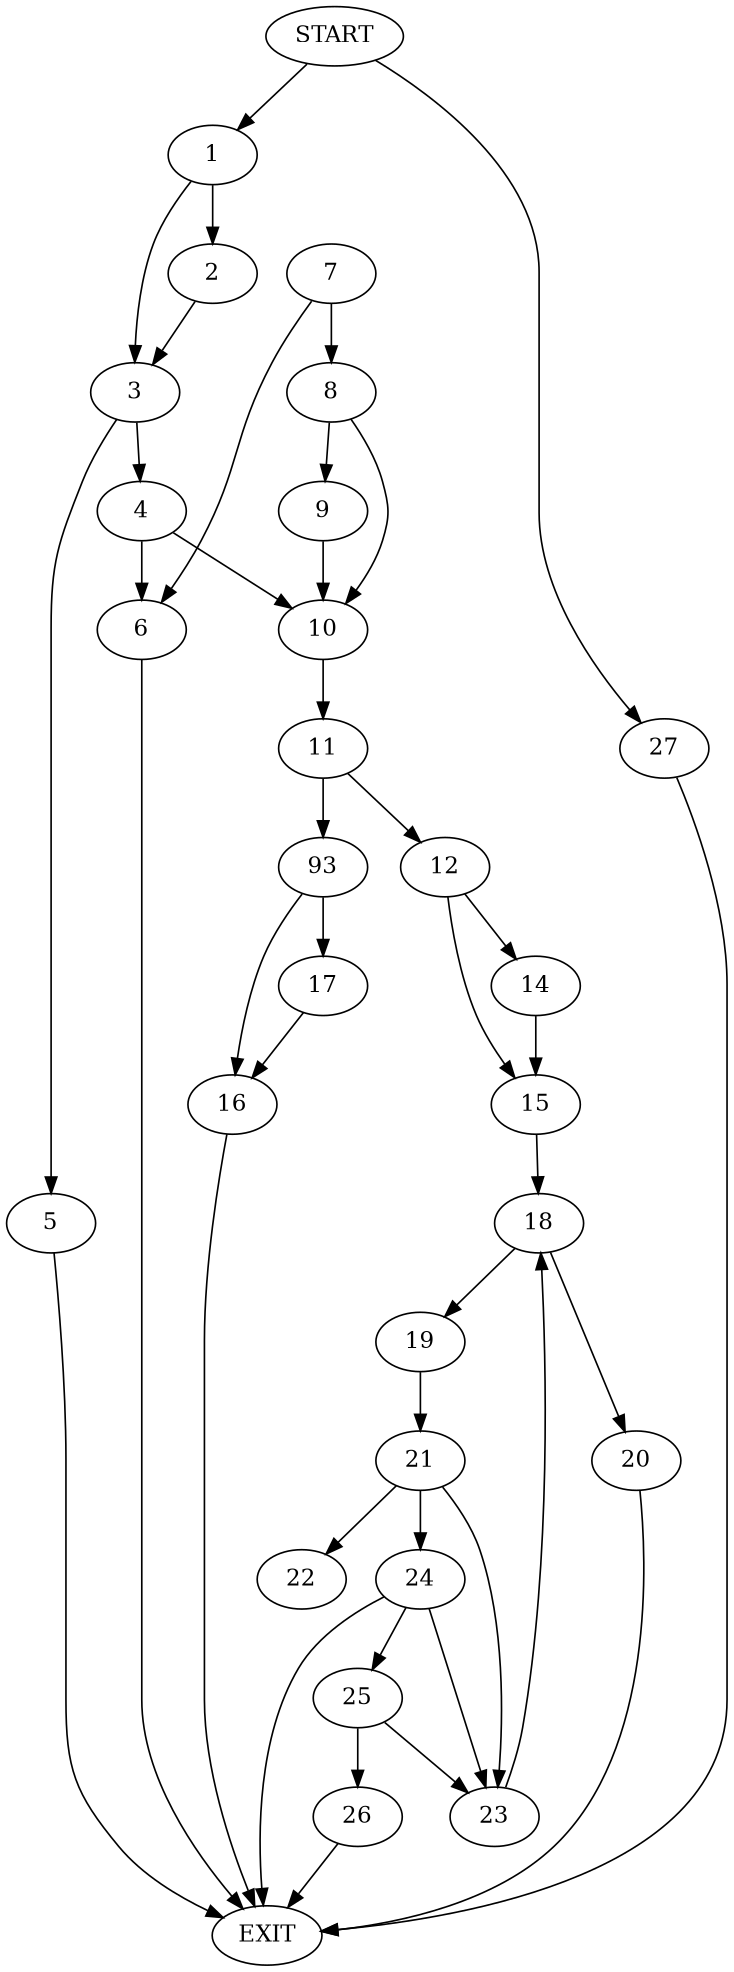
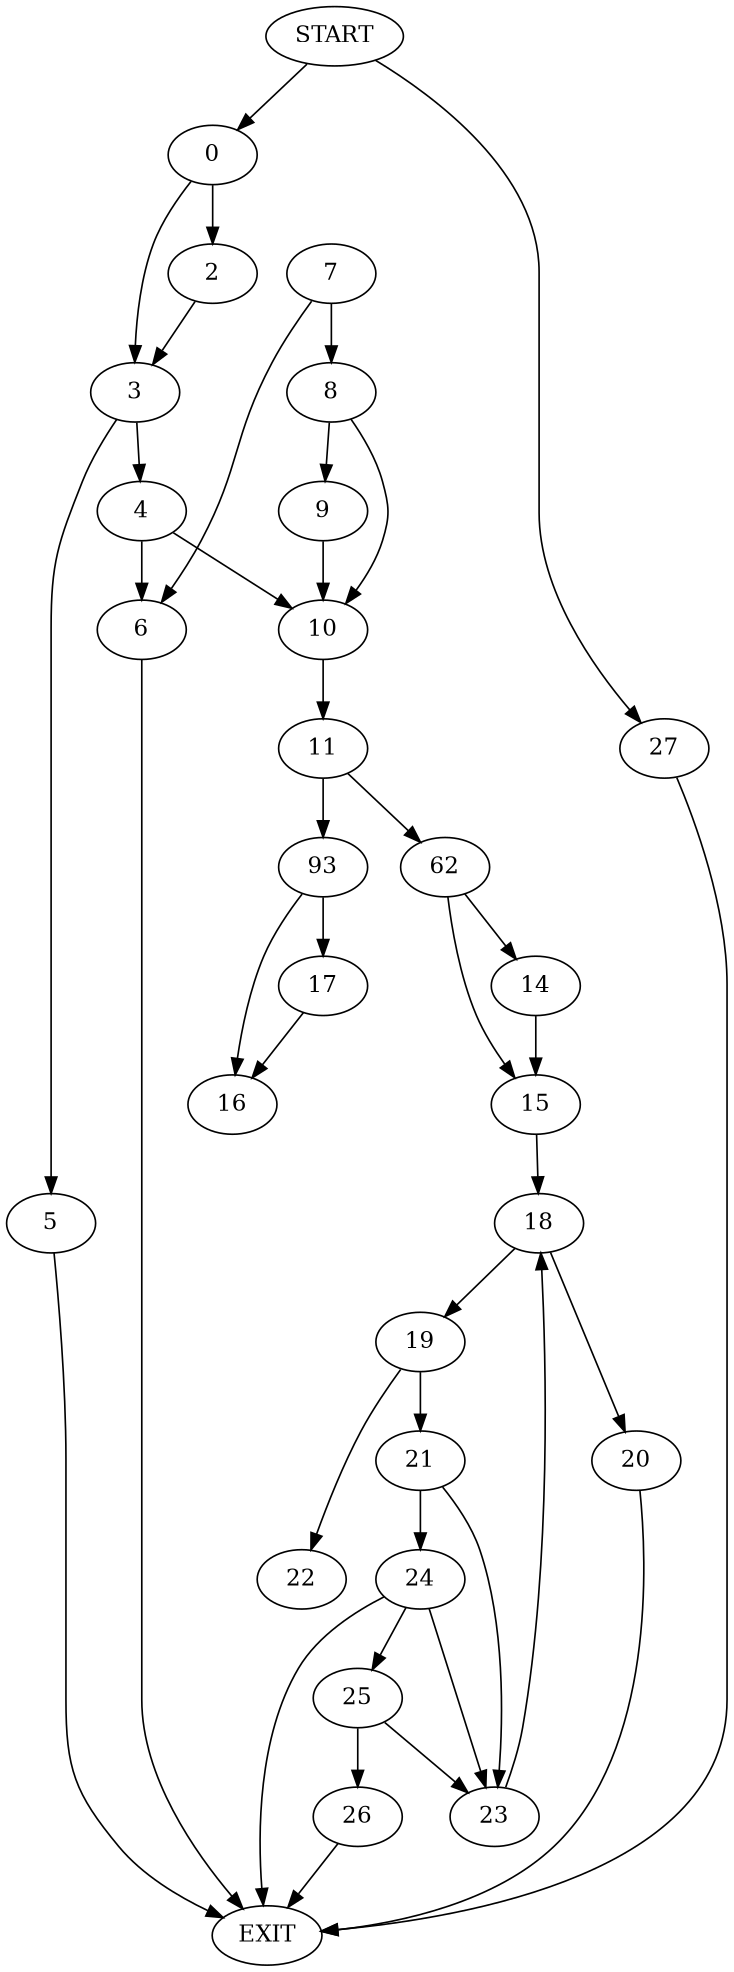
(213, 155) -> (213, 155)
(445, 867) -> (445, 867)
(367, 1514) -> (352, 1448)
(204, 1515) -> none
